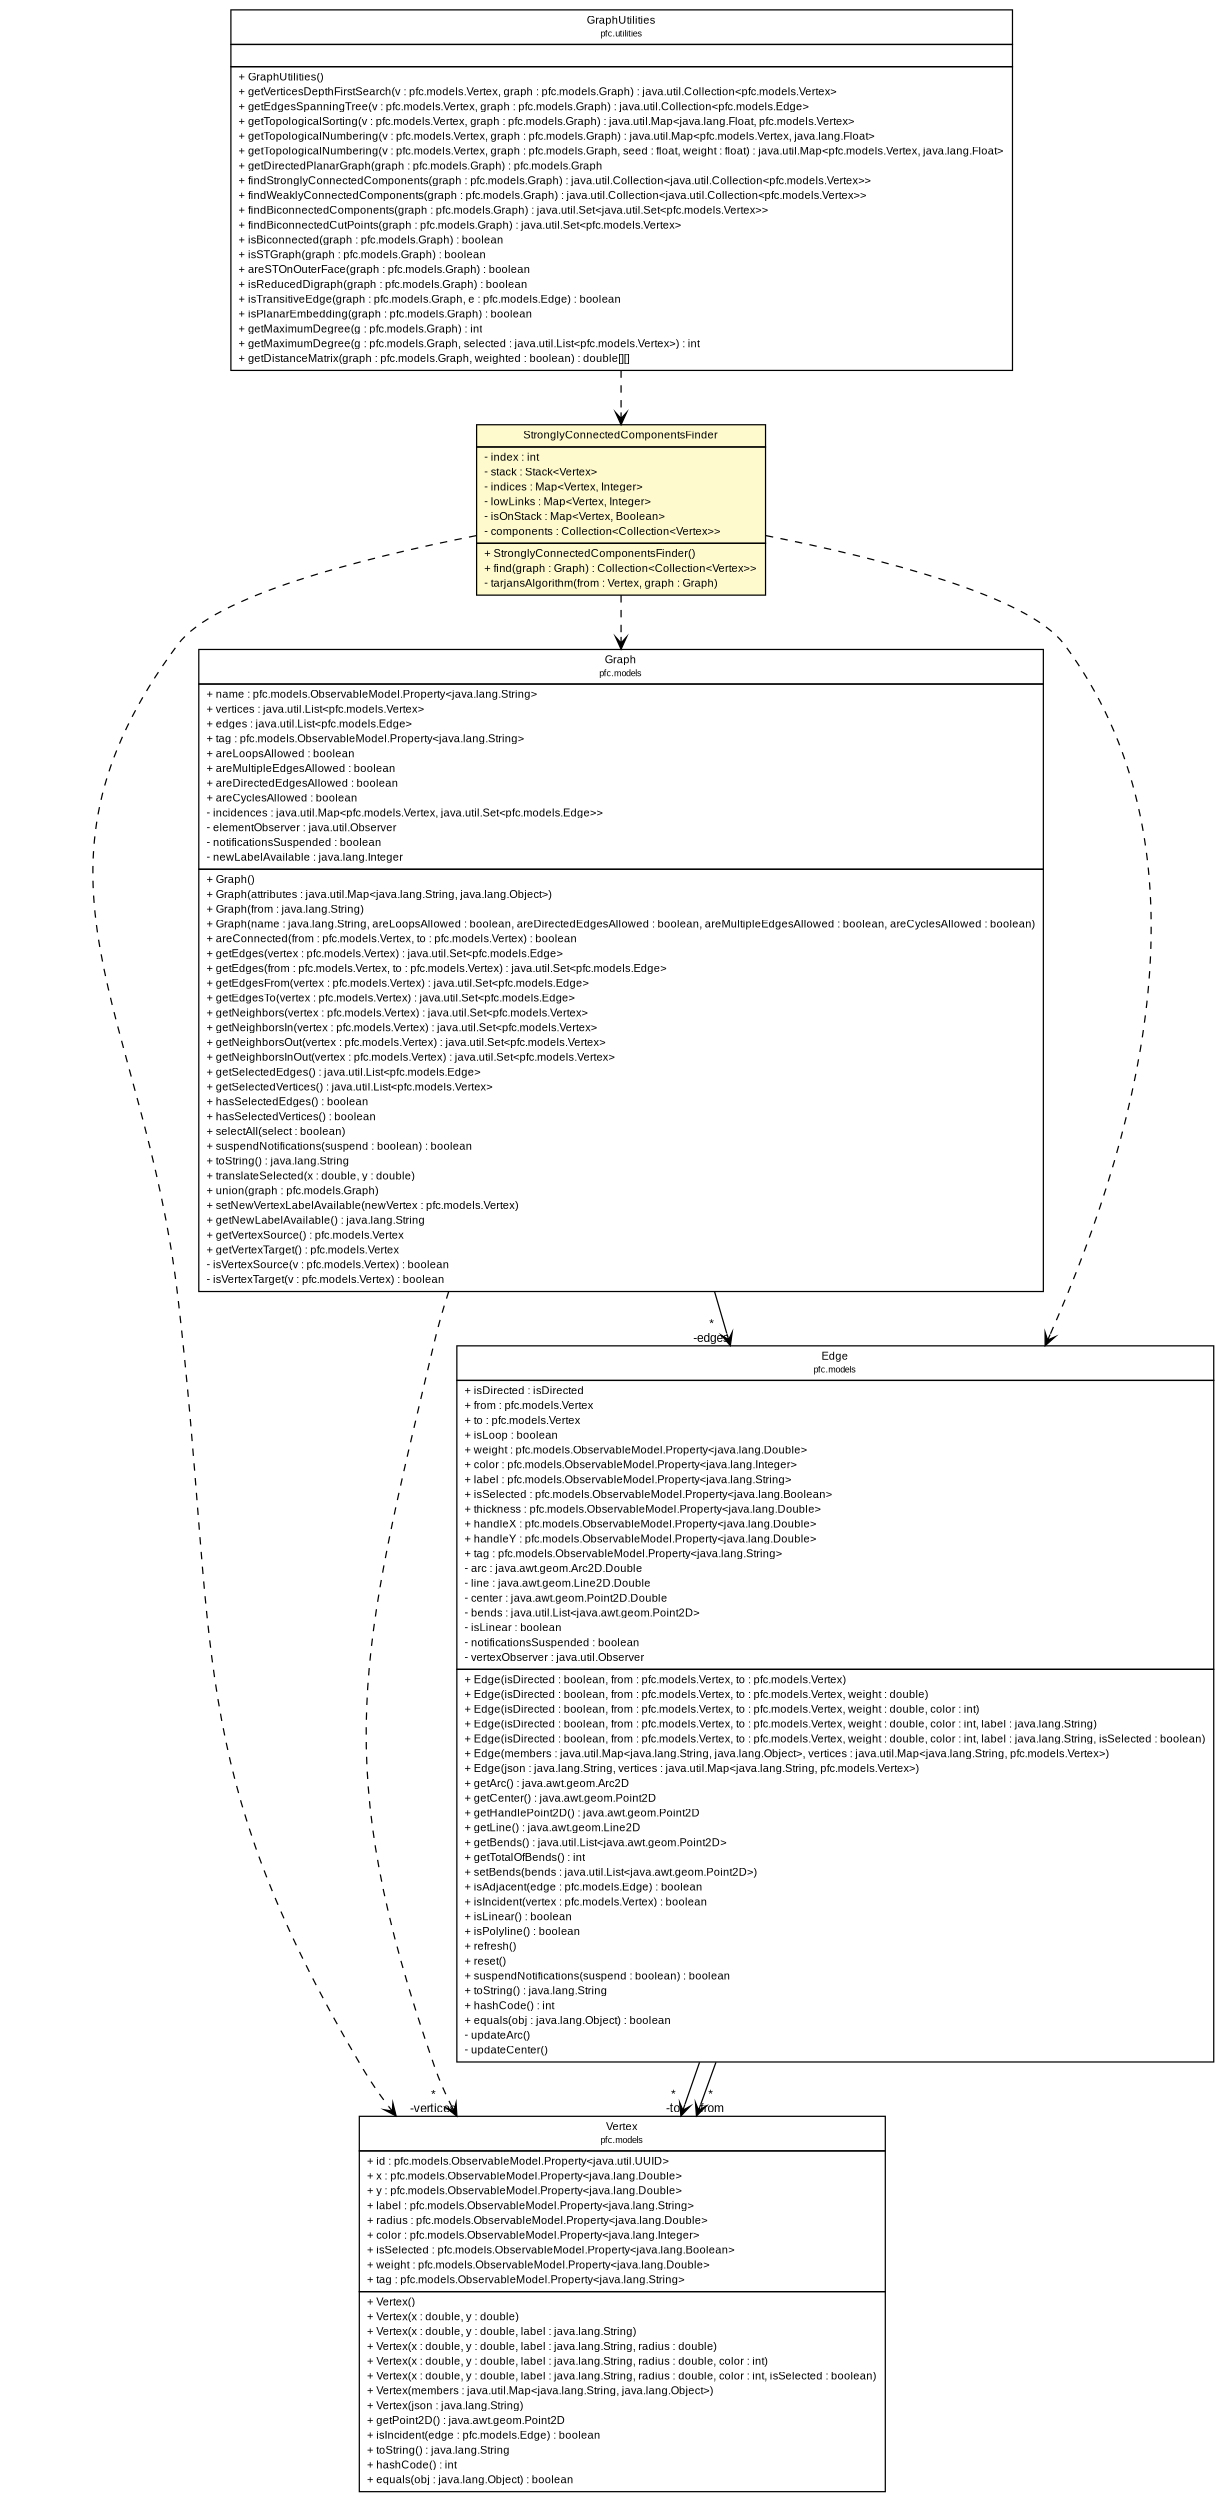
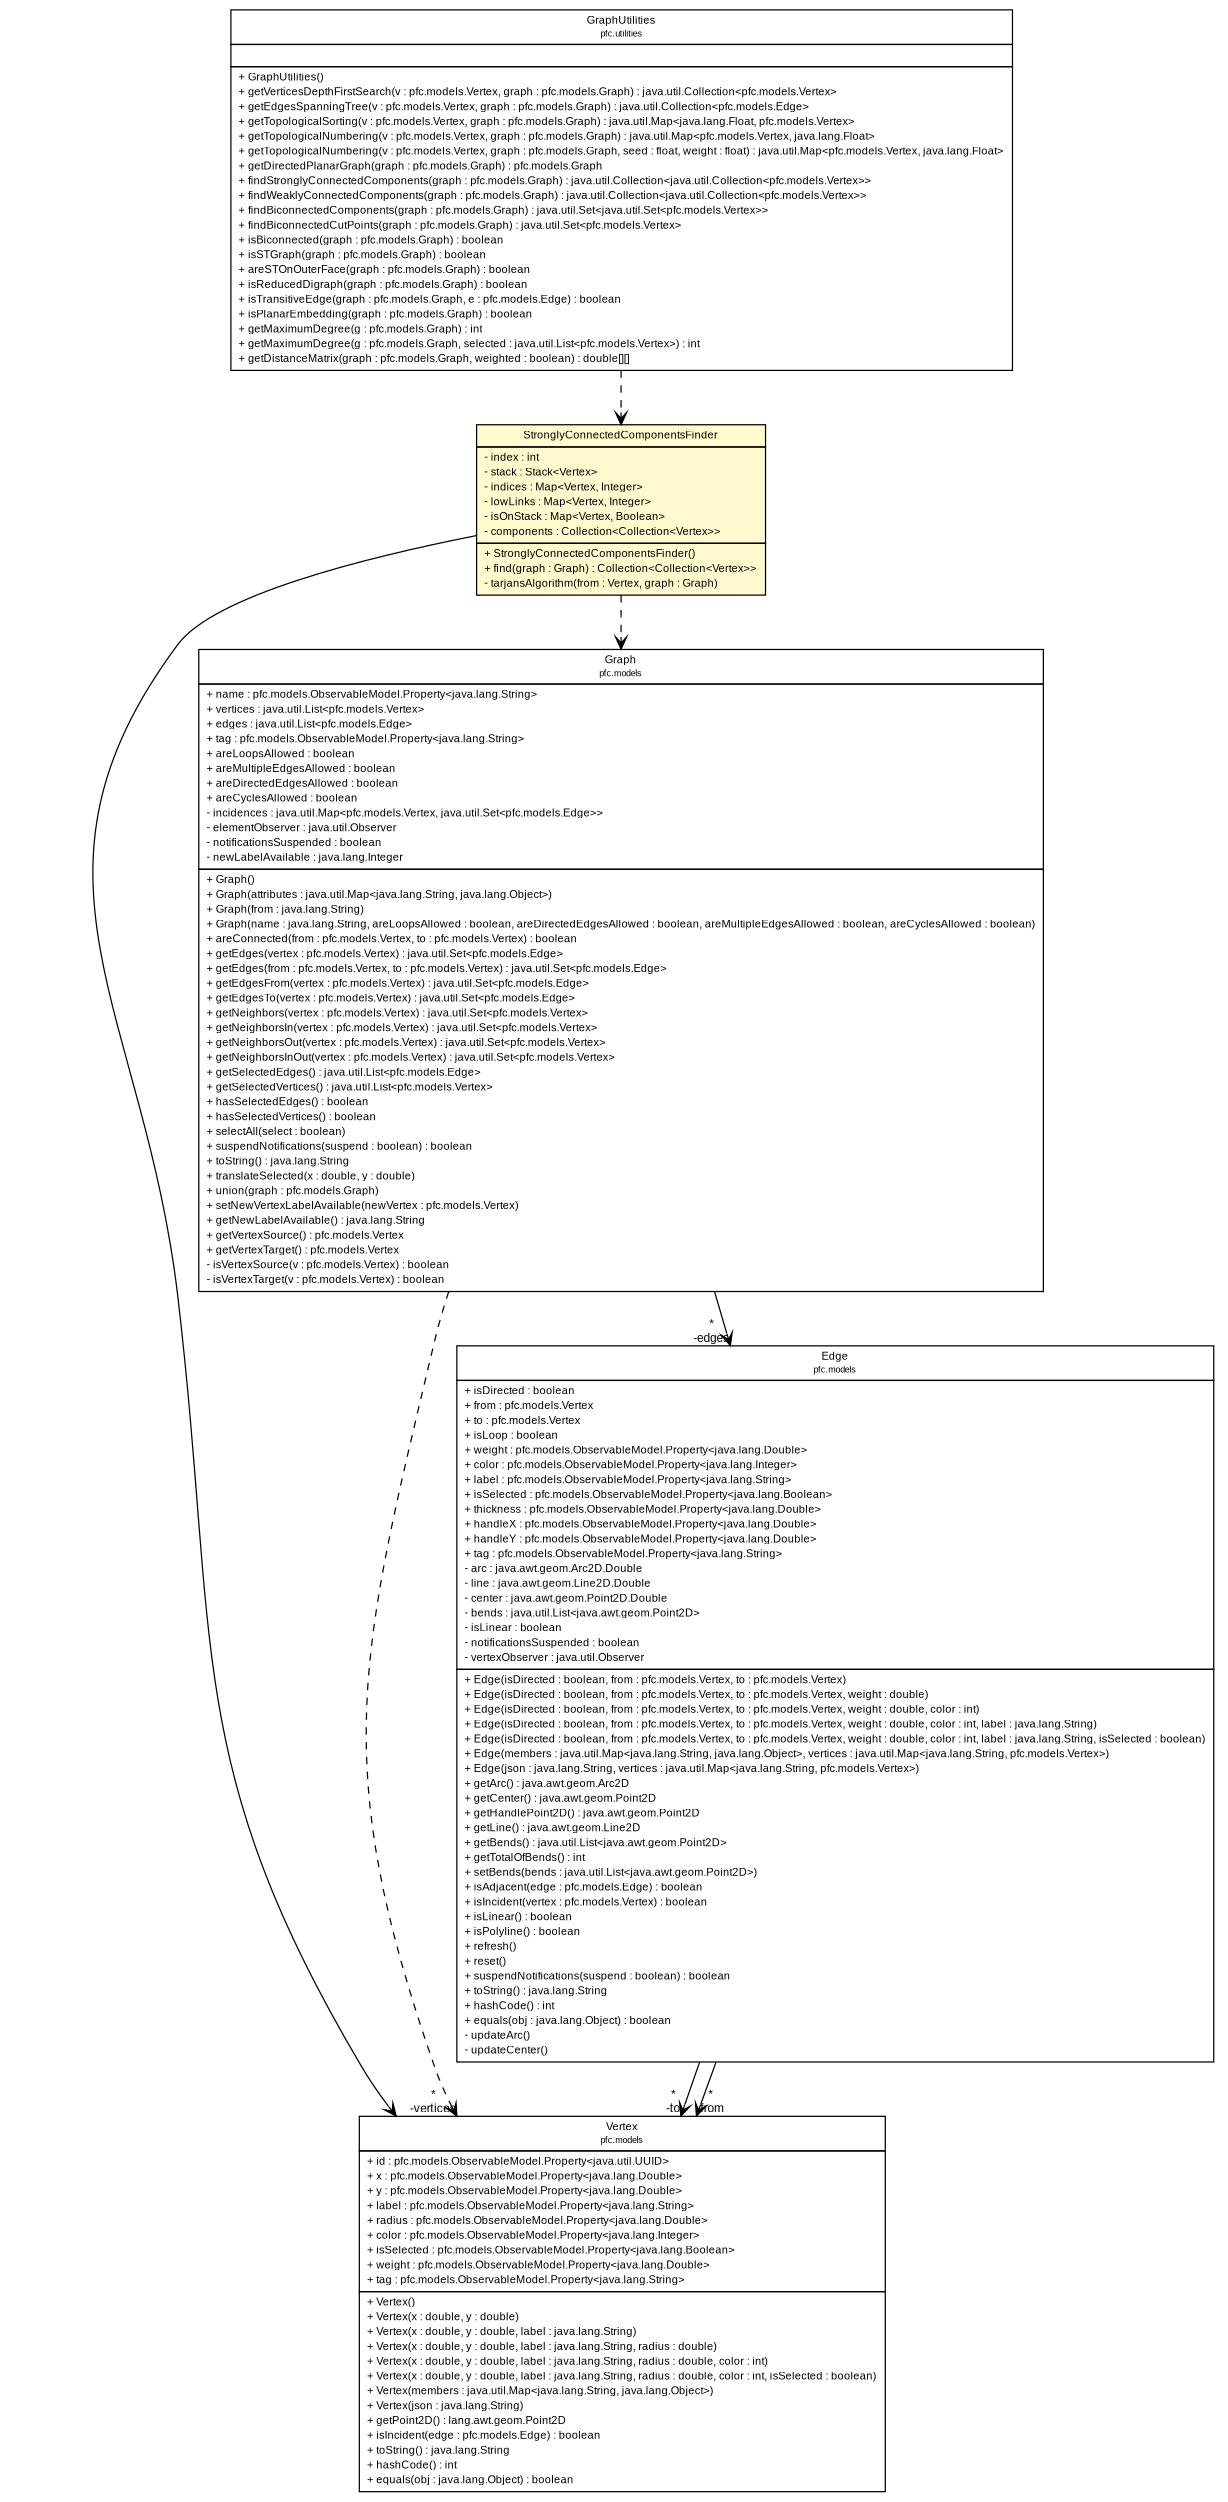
(1141, 828) -> none
(165, 1221) -> (165, 1221)
(525, 1391) -> (520, 1391)
(467, 2421) -> (467, 2421)
